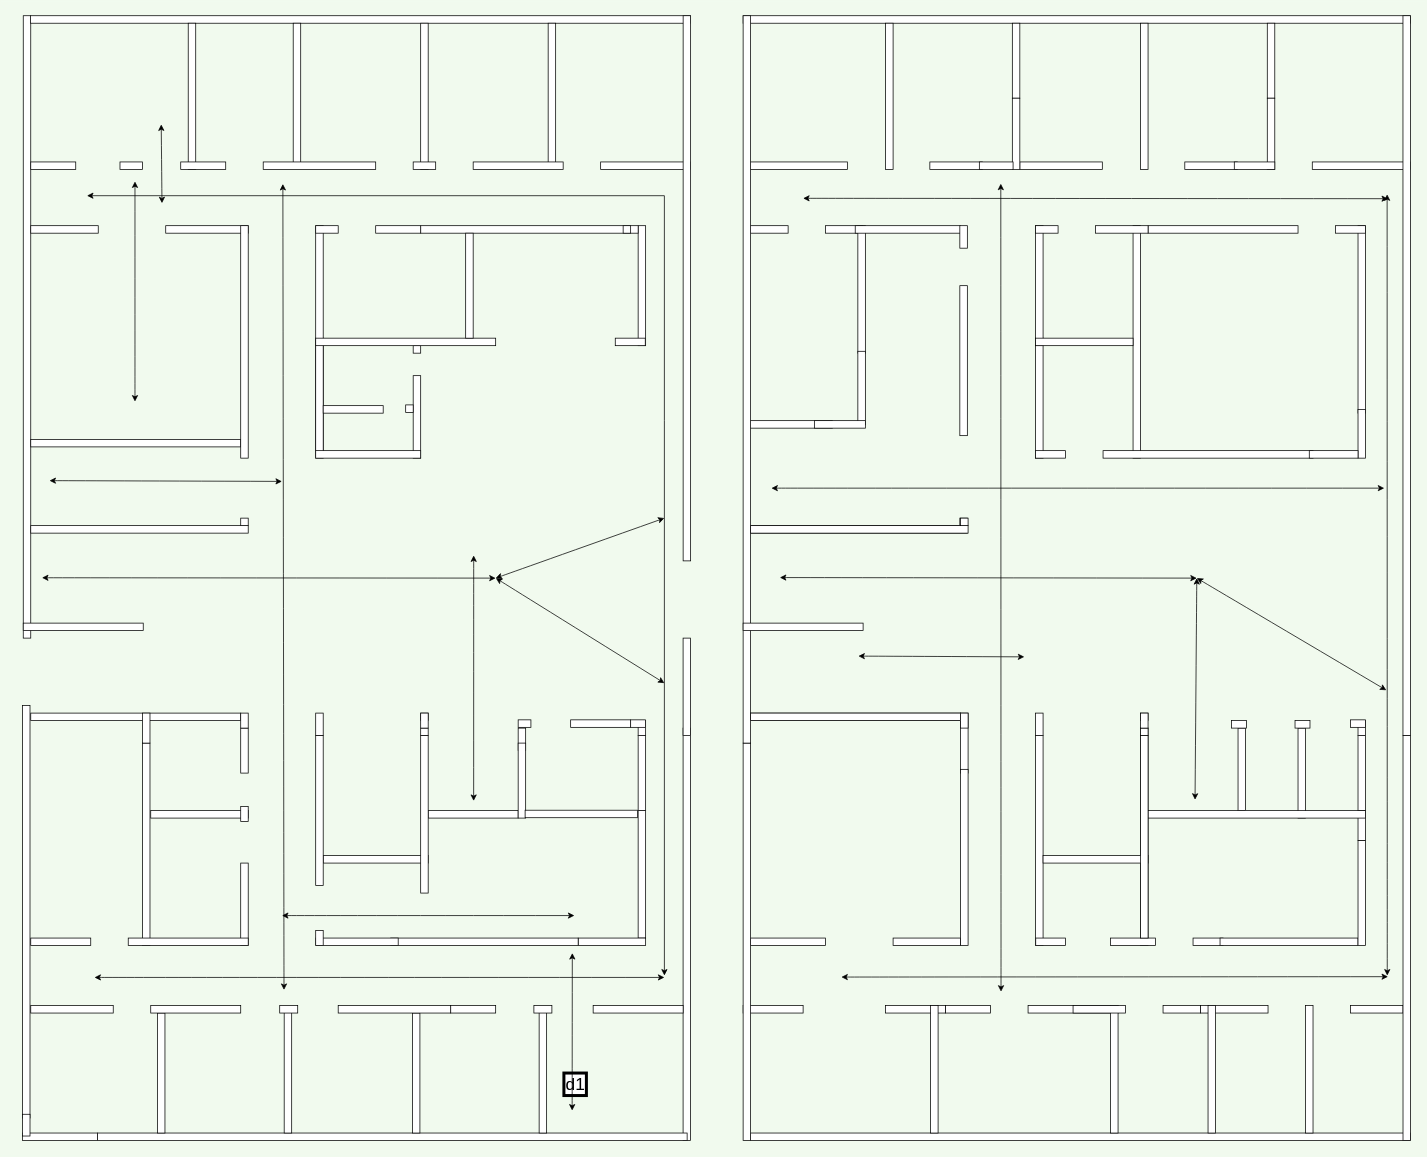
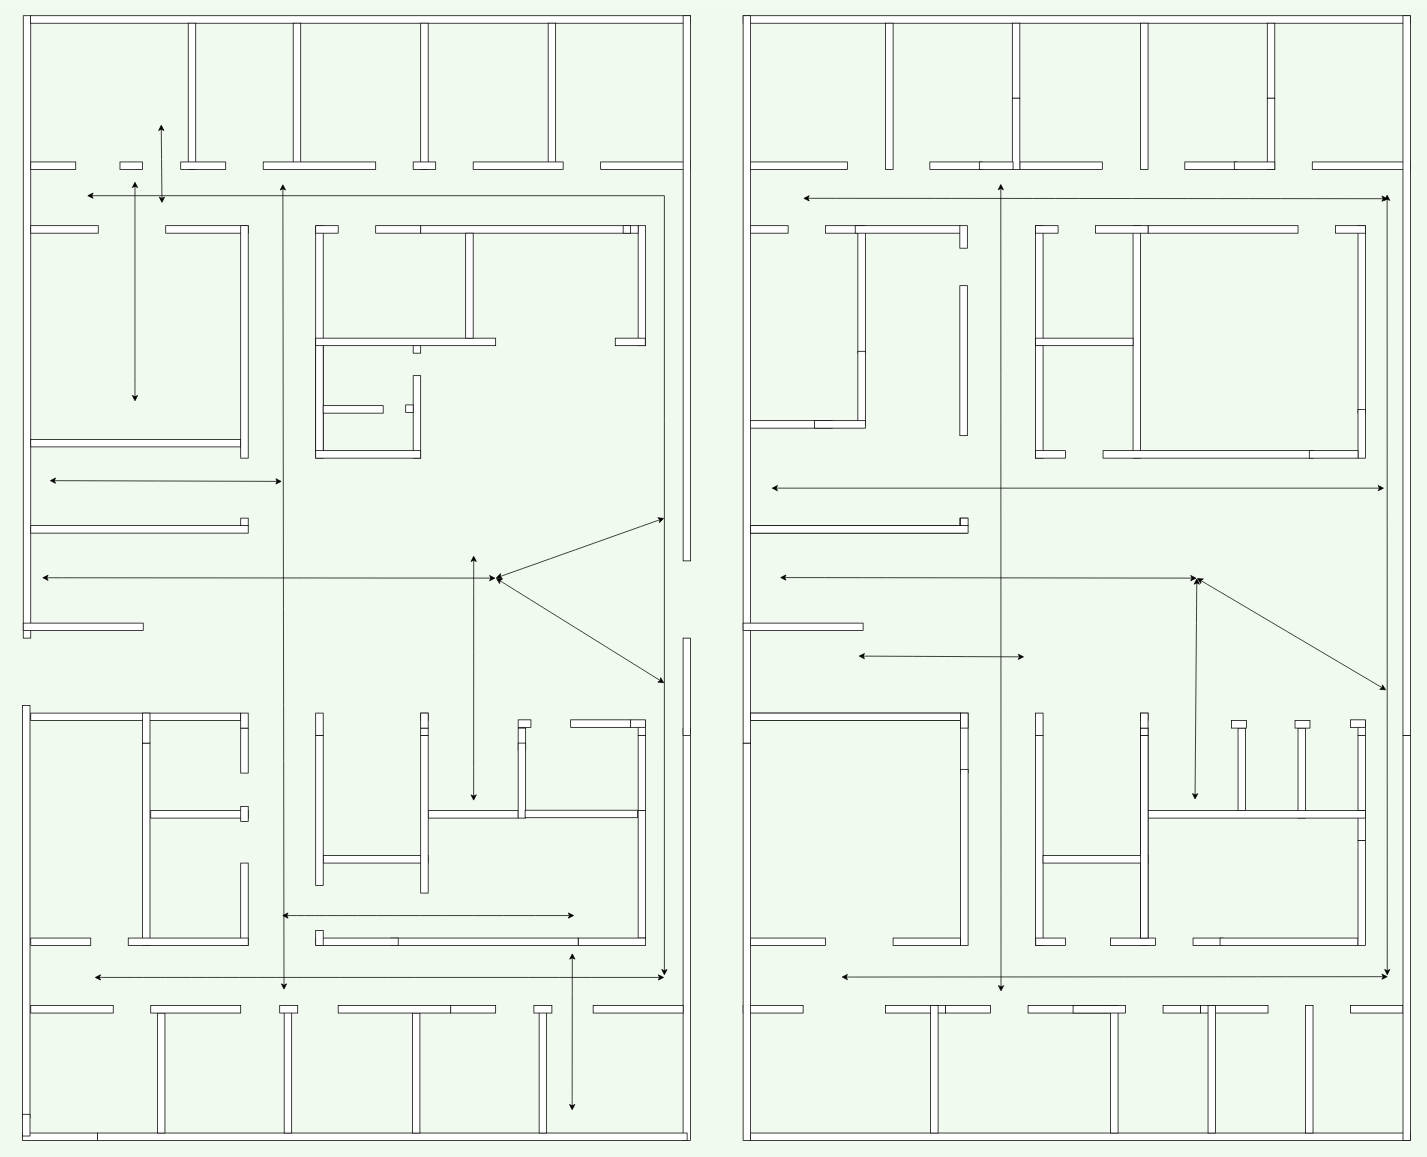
(575, 1084) -> none
